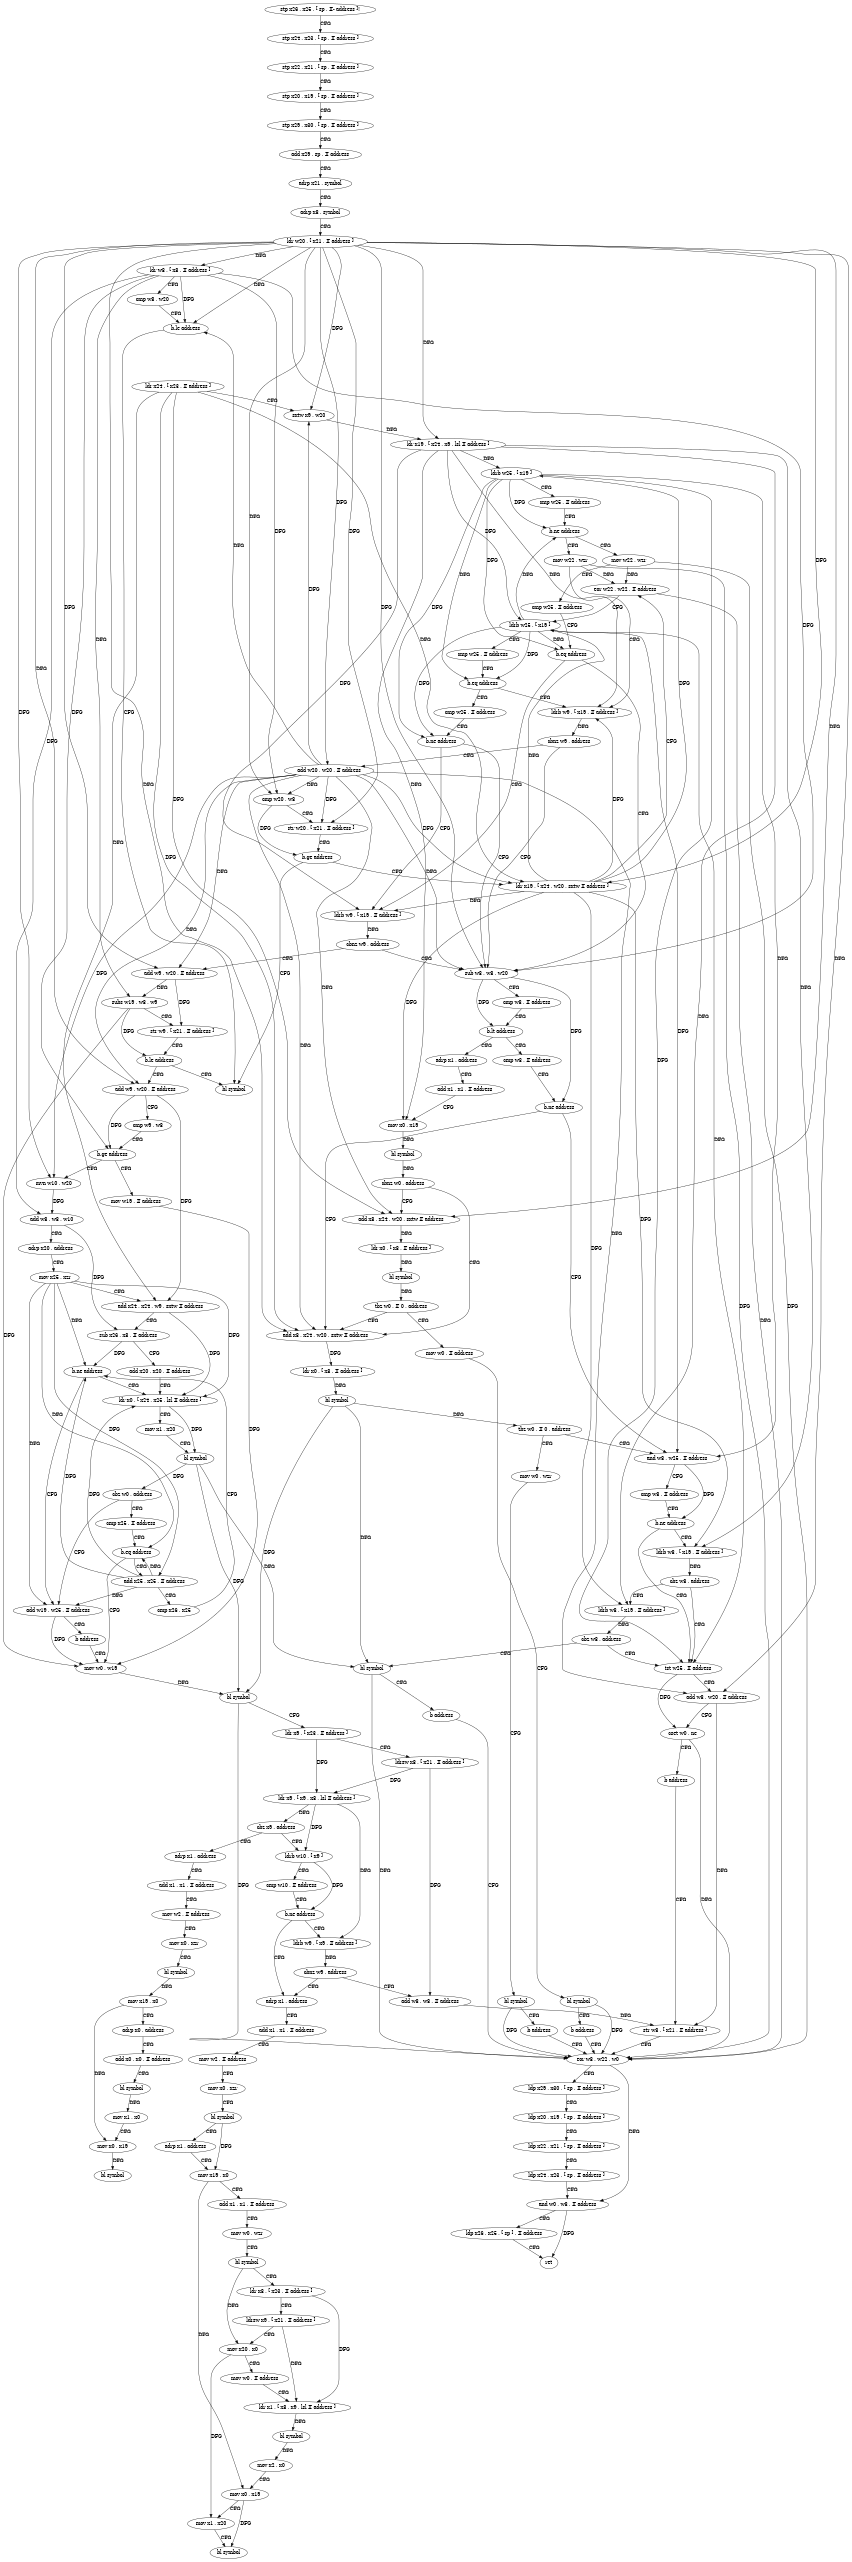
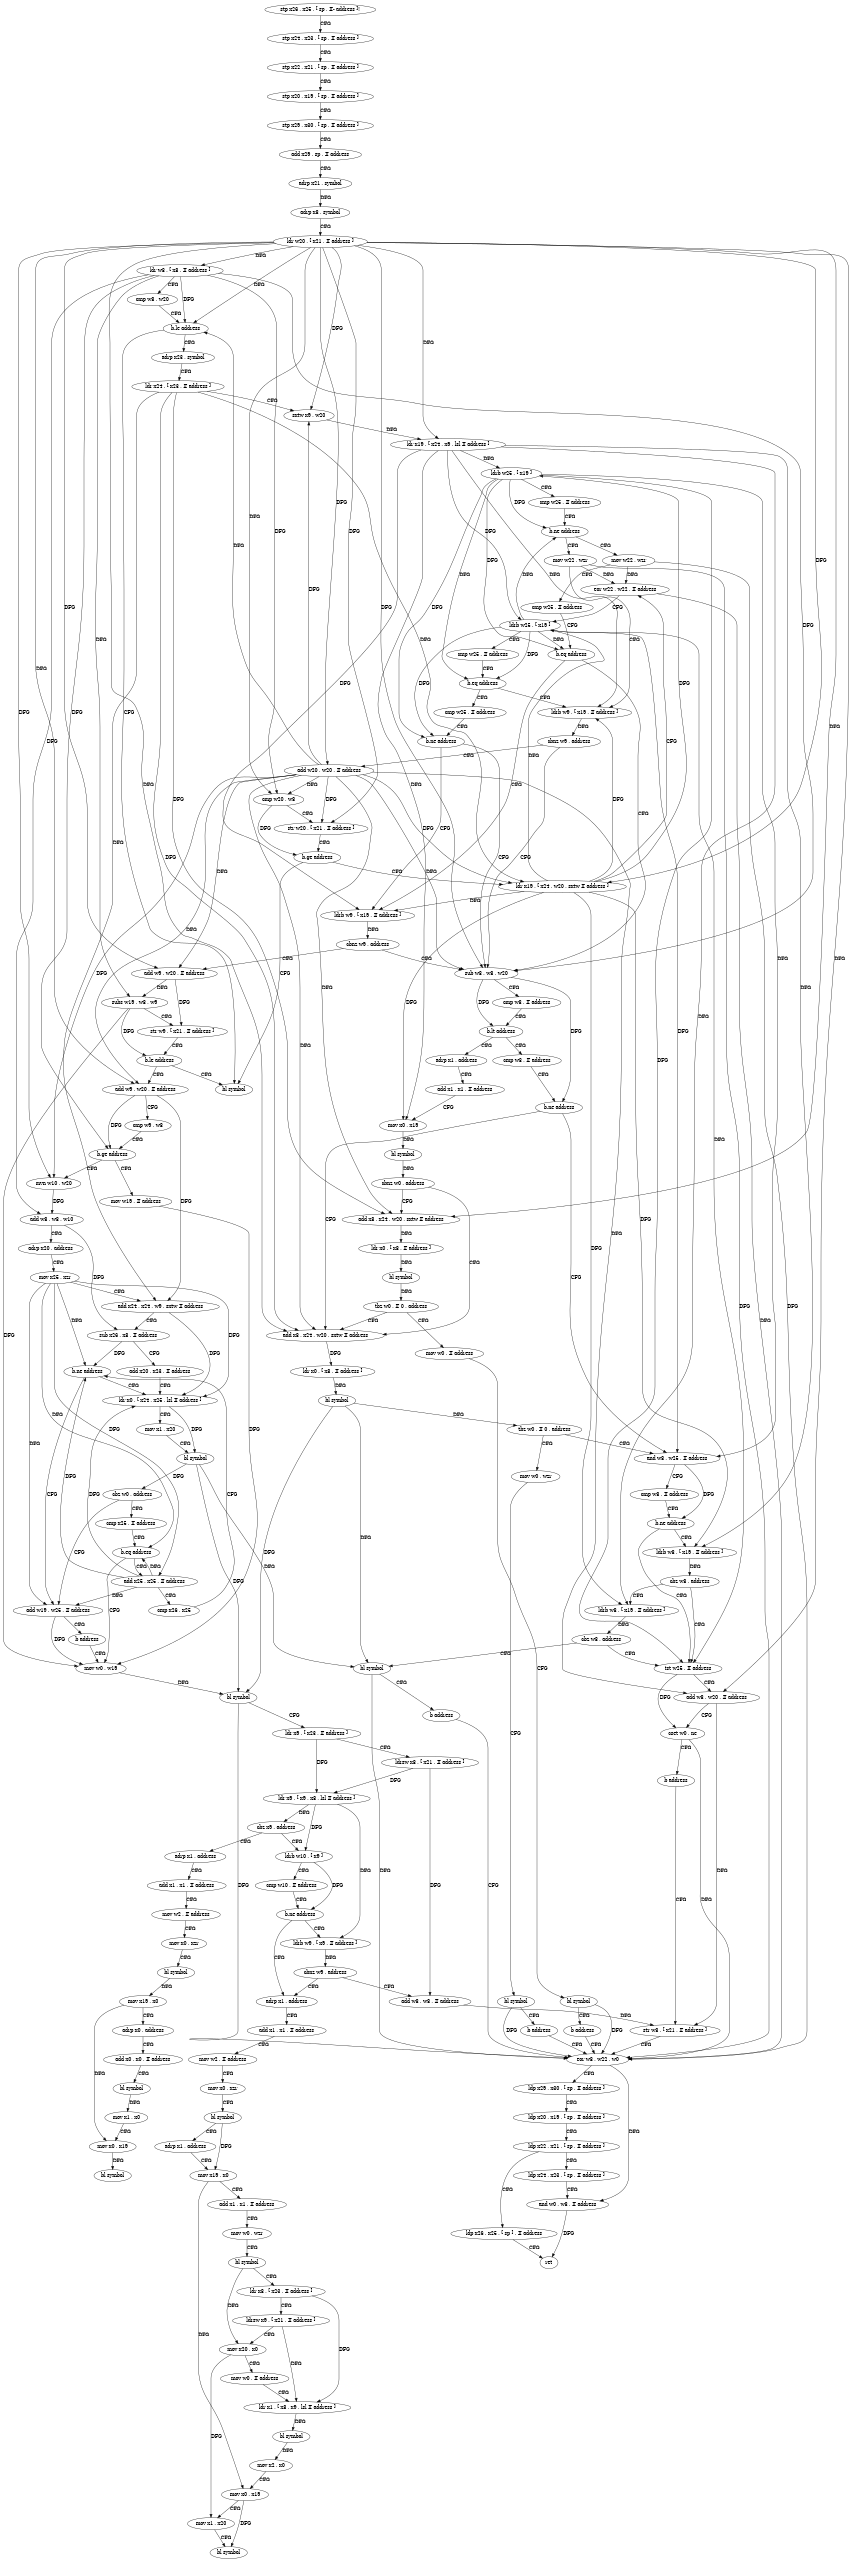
(326, 198) -> (326, 198)
none -> (183, 358)
(160, 1372) -> (160, 1372)
(537, 2218) -> (505, 2180)
